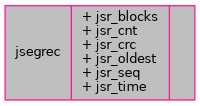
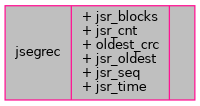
(109, 45) -> (120, 45)
